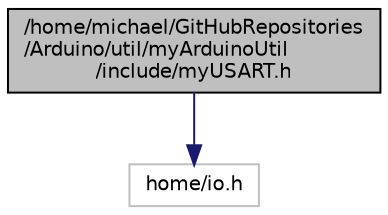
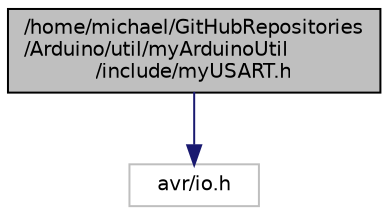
(194, 185) -> (194, 185)
